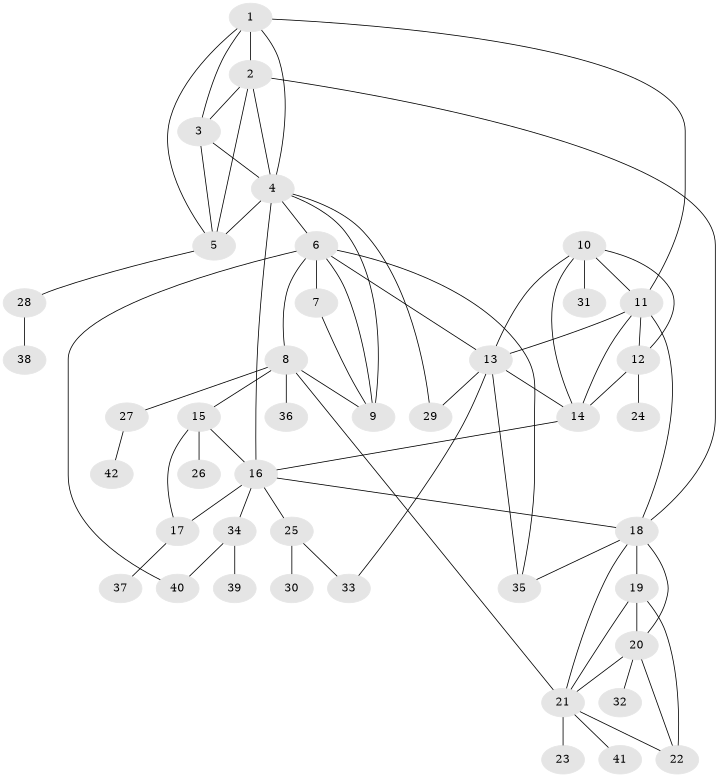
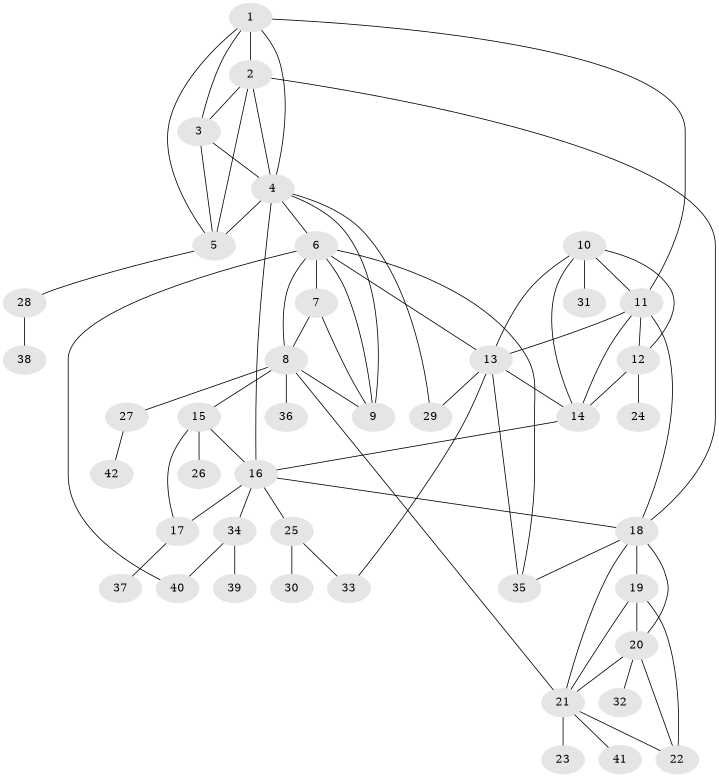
none -> (301, 332)
